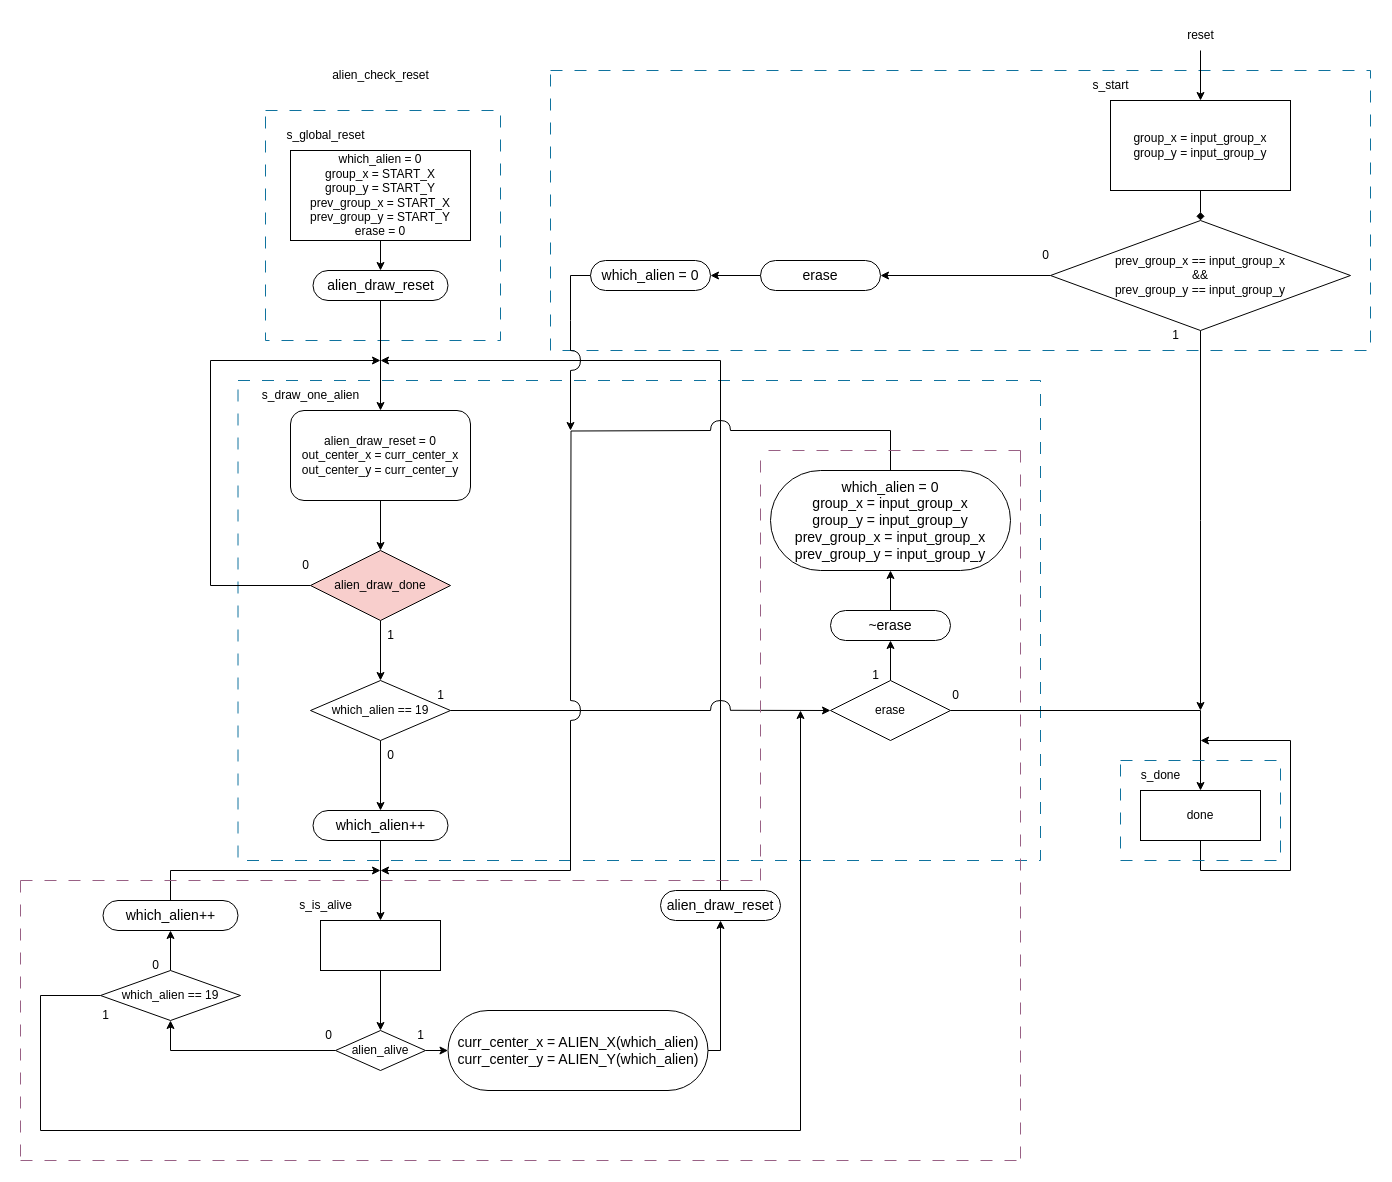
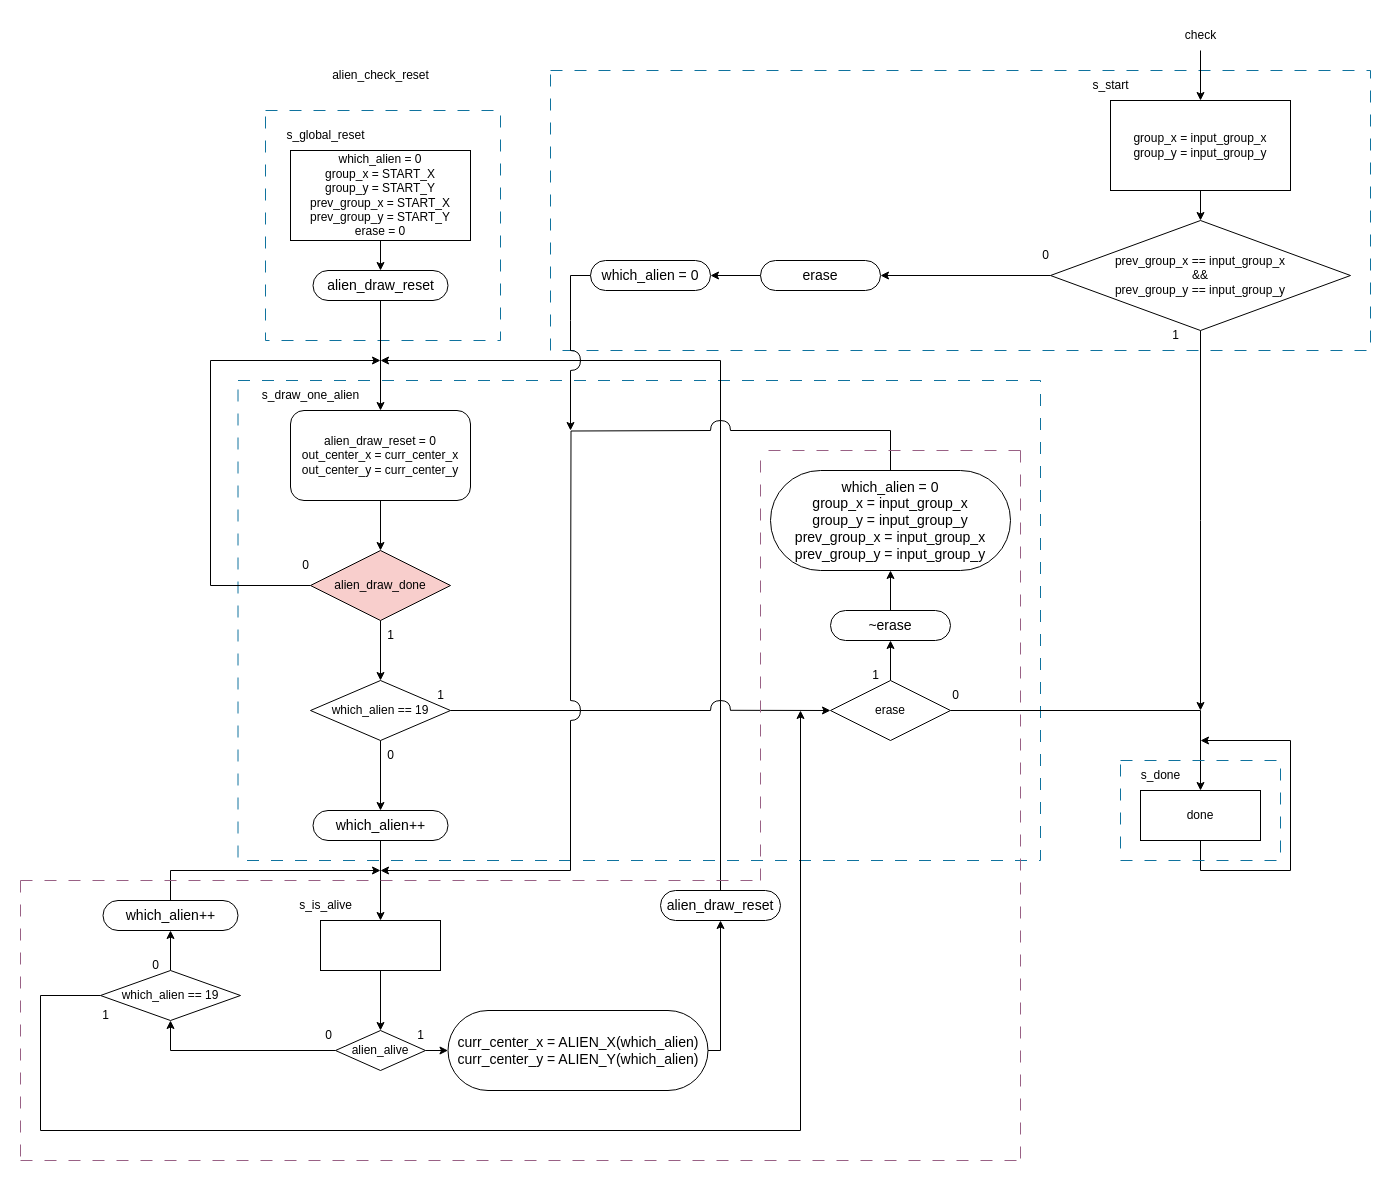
(1201, 36) -> (1201, 36)
(1201, 212) -> (1201, 212)
